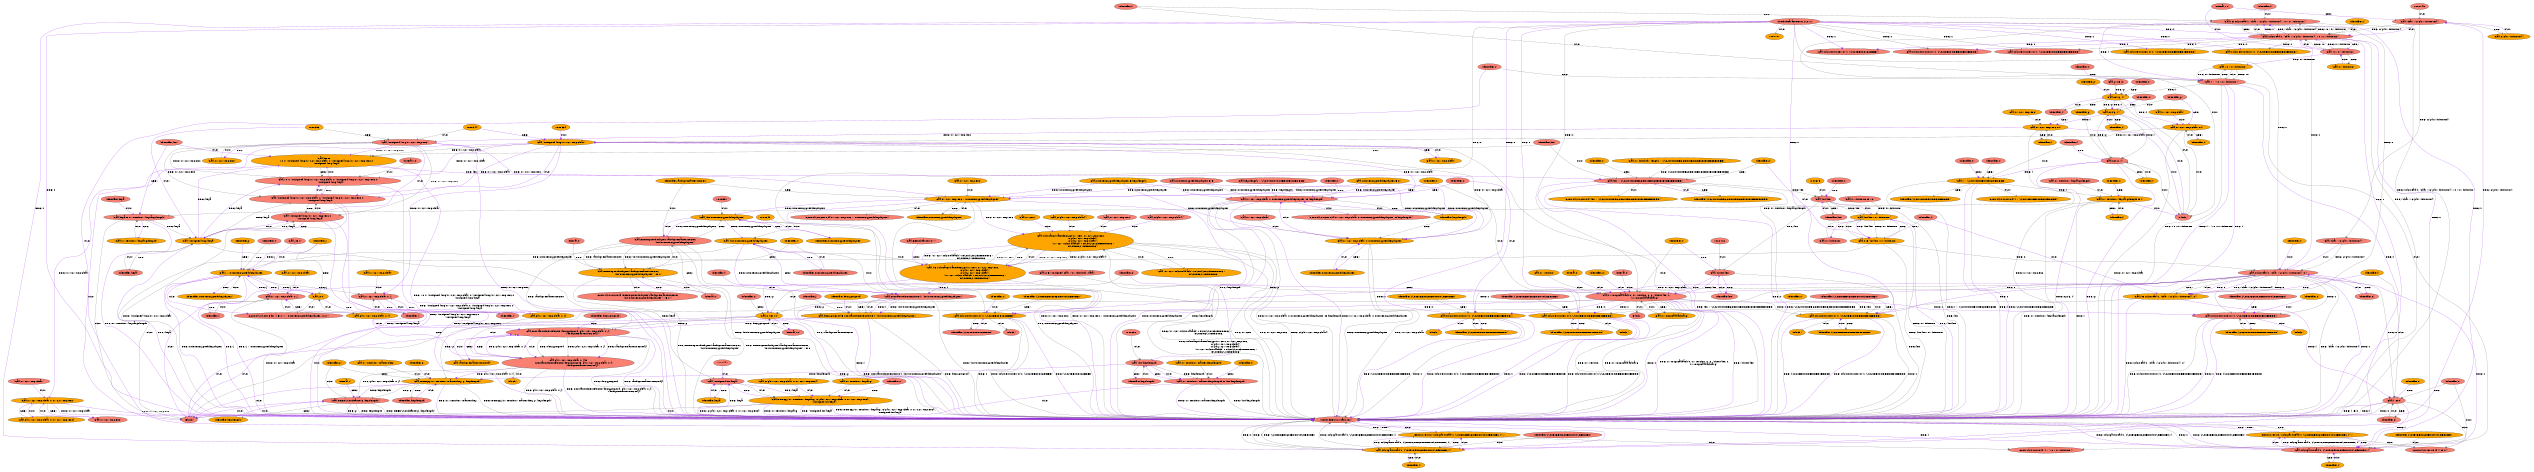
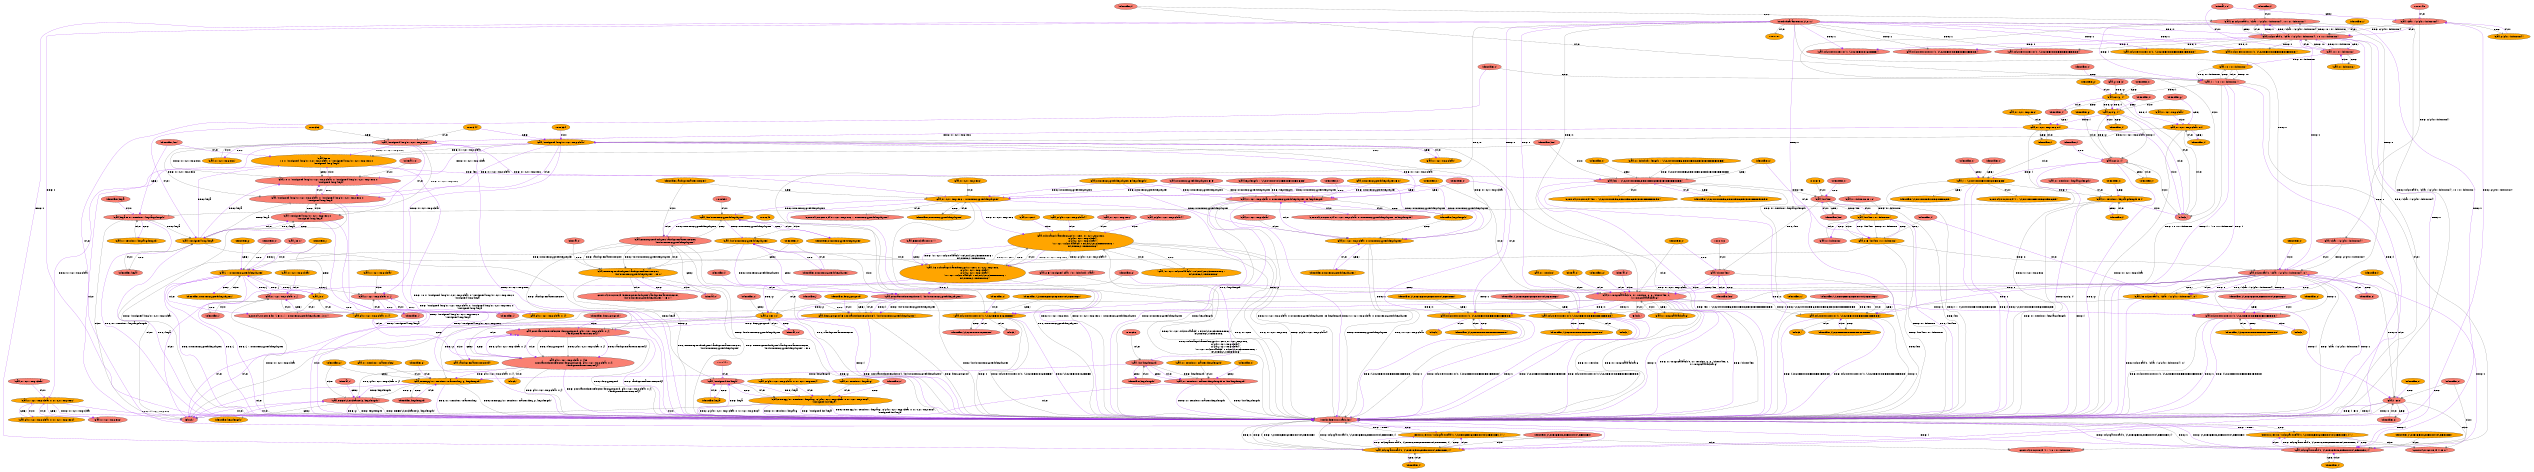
(345, 381) -> (345, 381)
